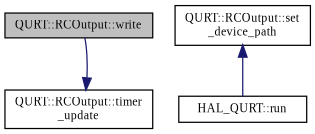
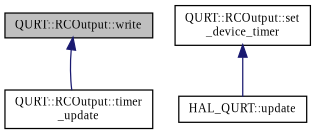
(243, 25) -> (243, 25)
(87, 57) -> (70, 70)
(243, 109) -> (243, 109)
